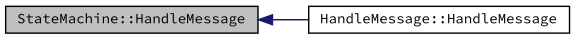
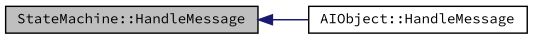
(439, 20) -> (418, 20)
